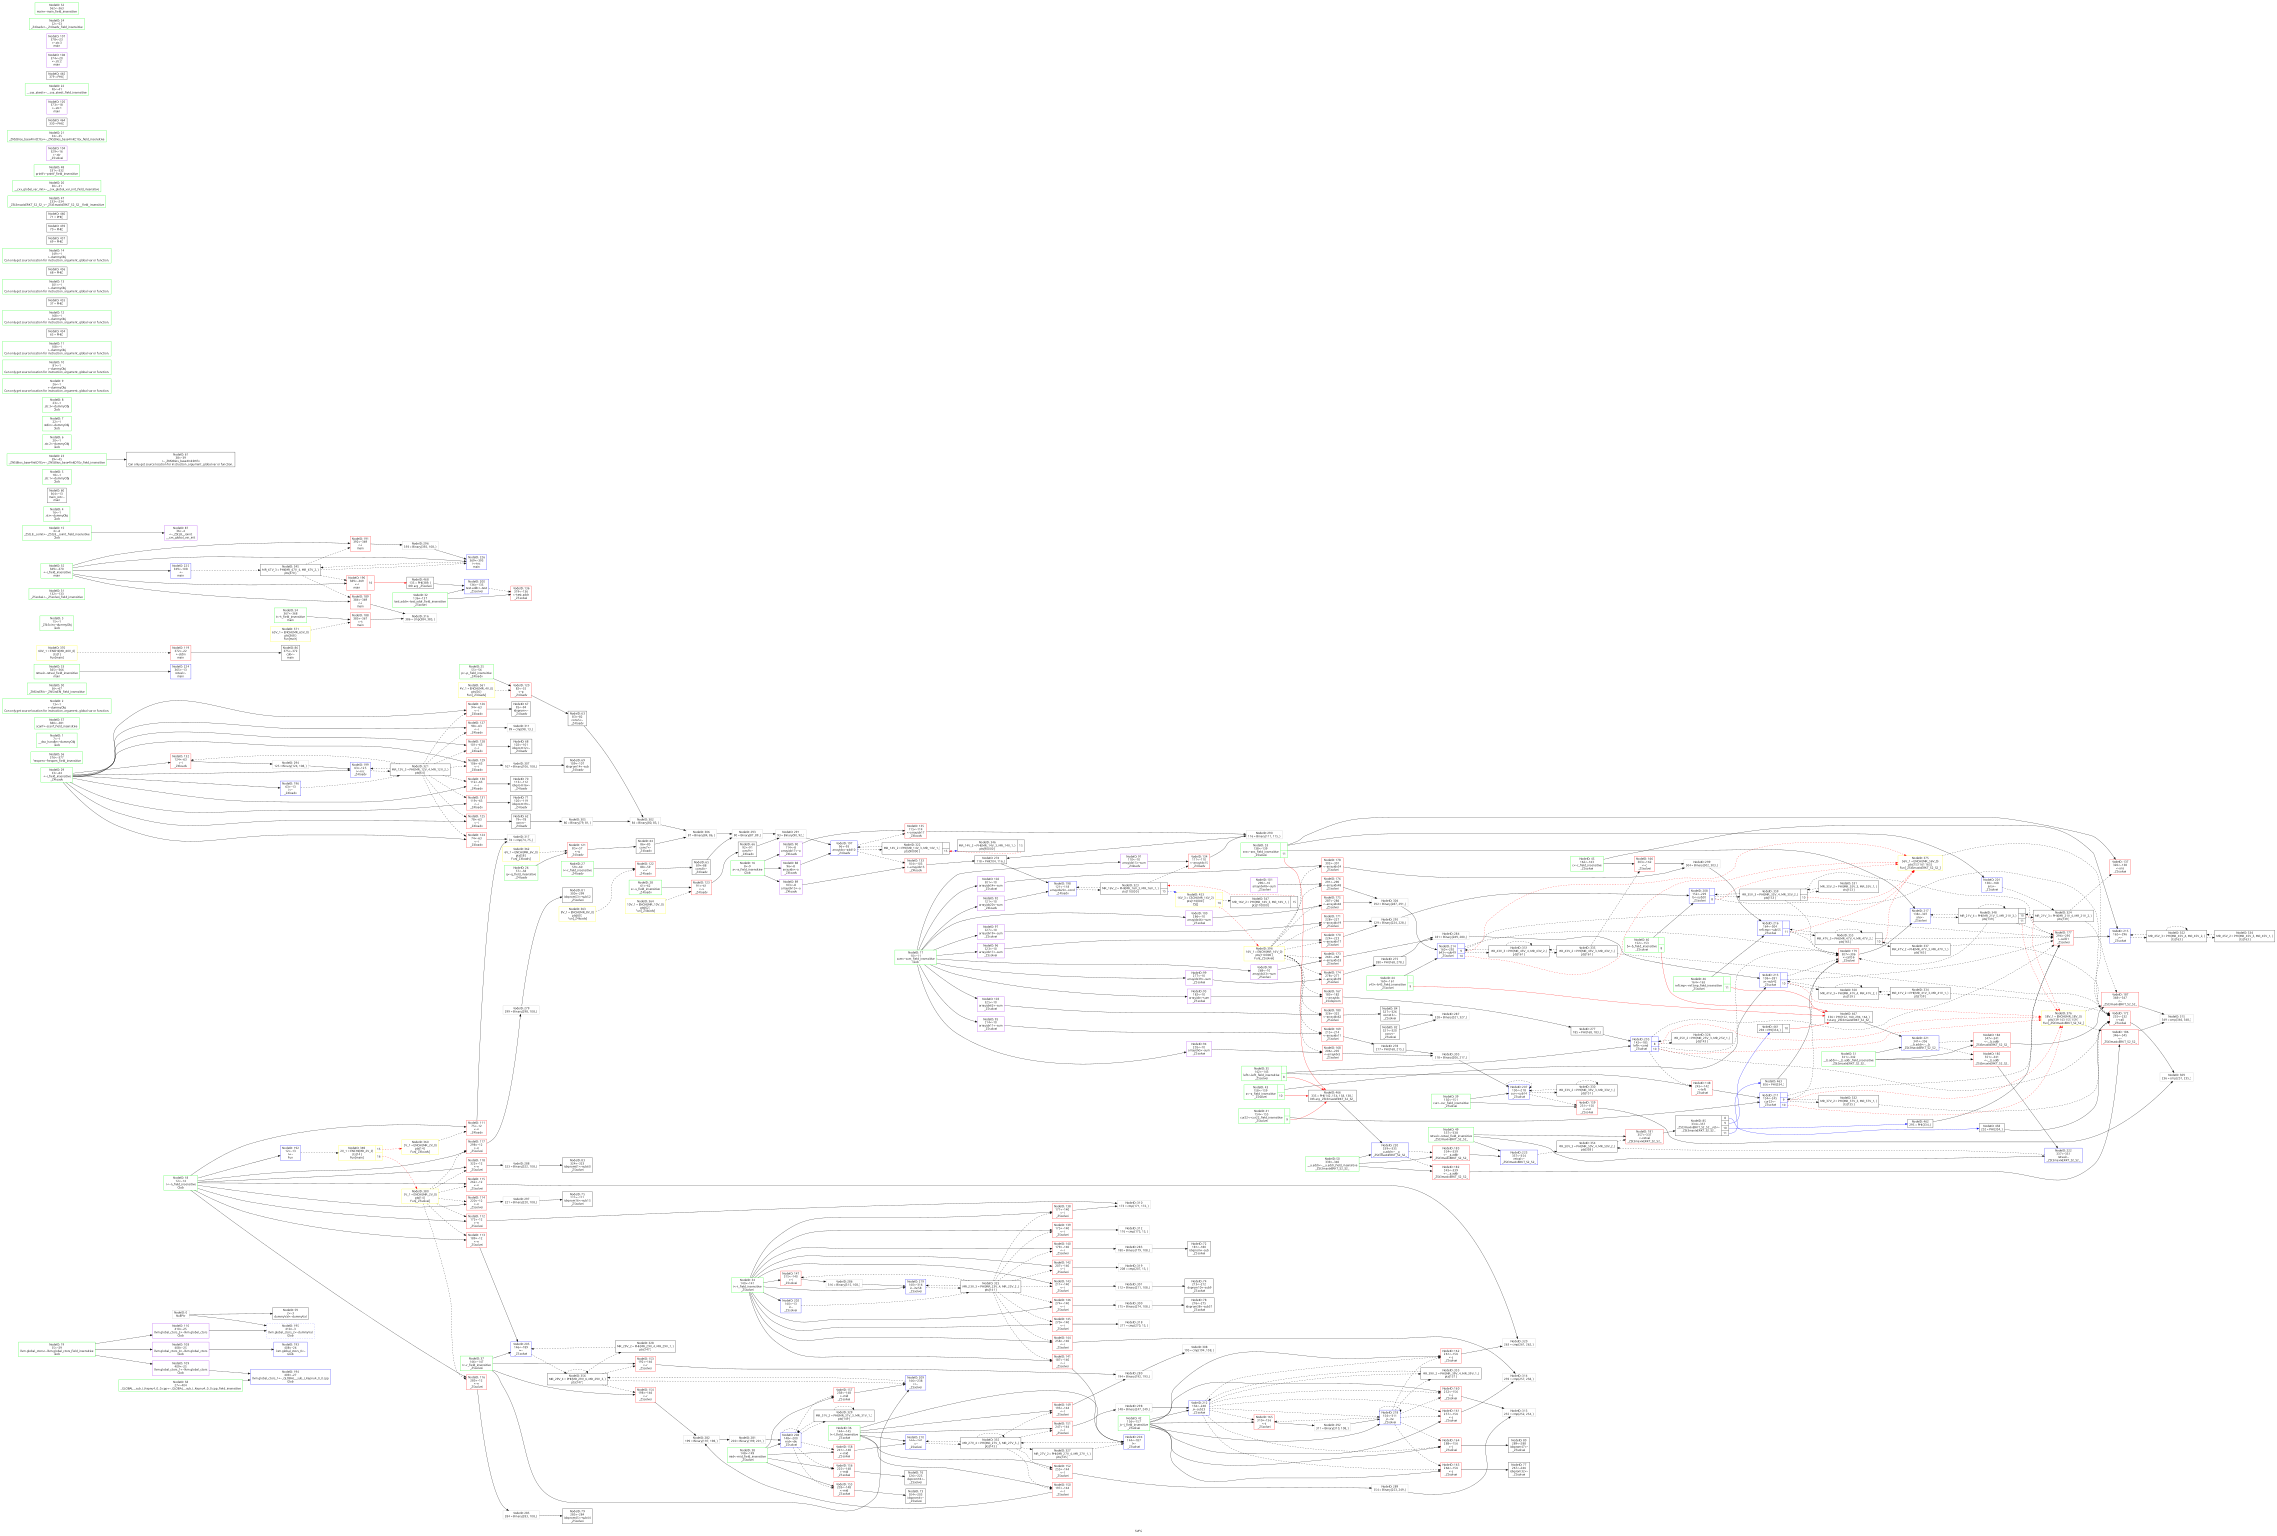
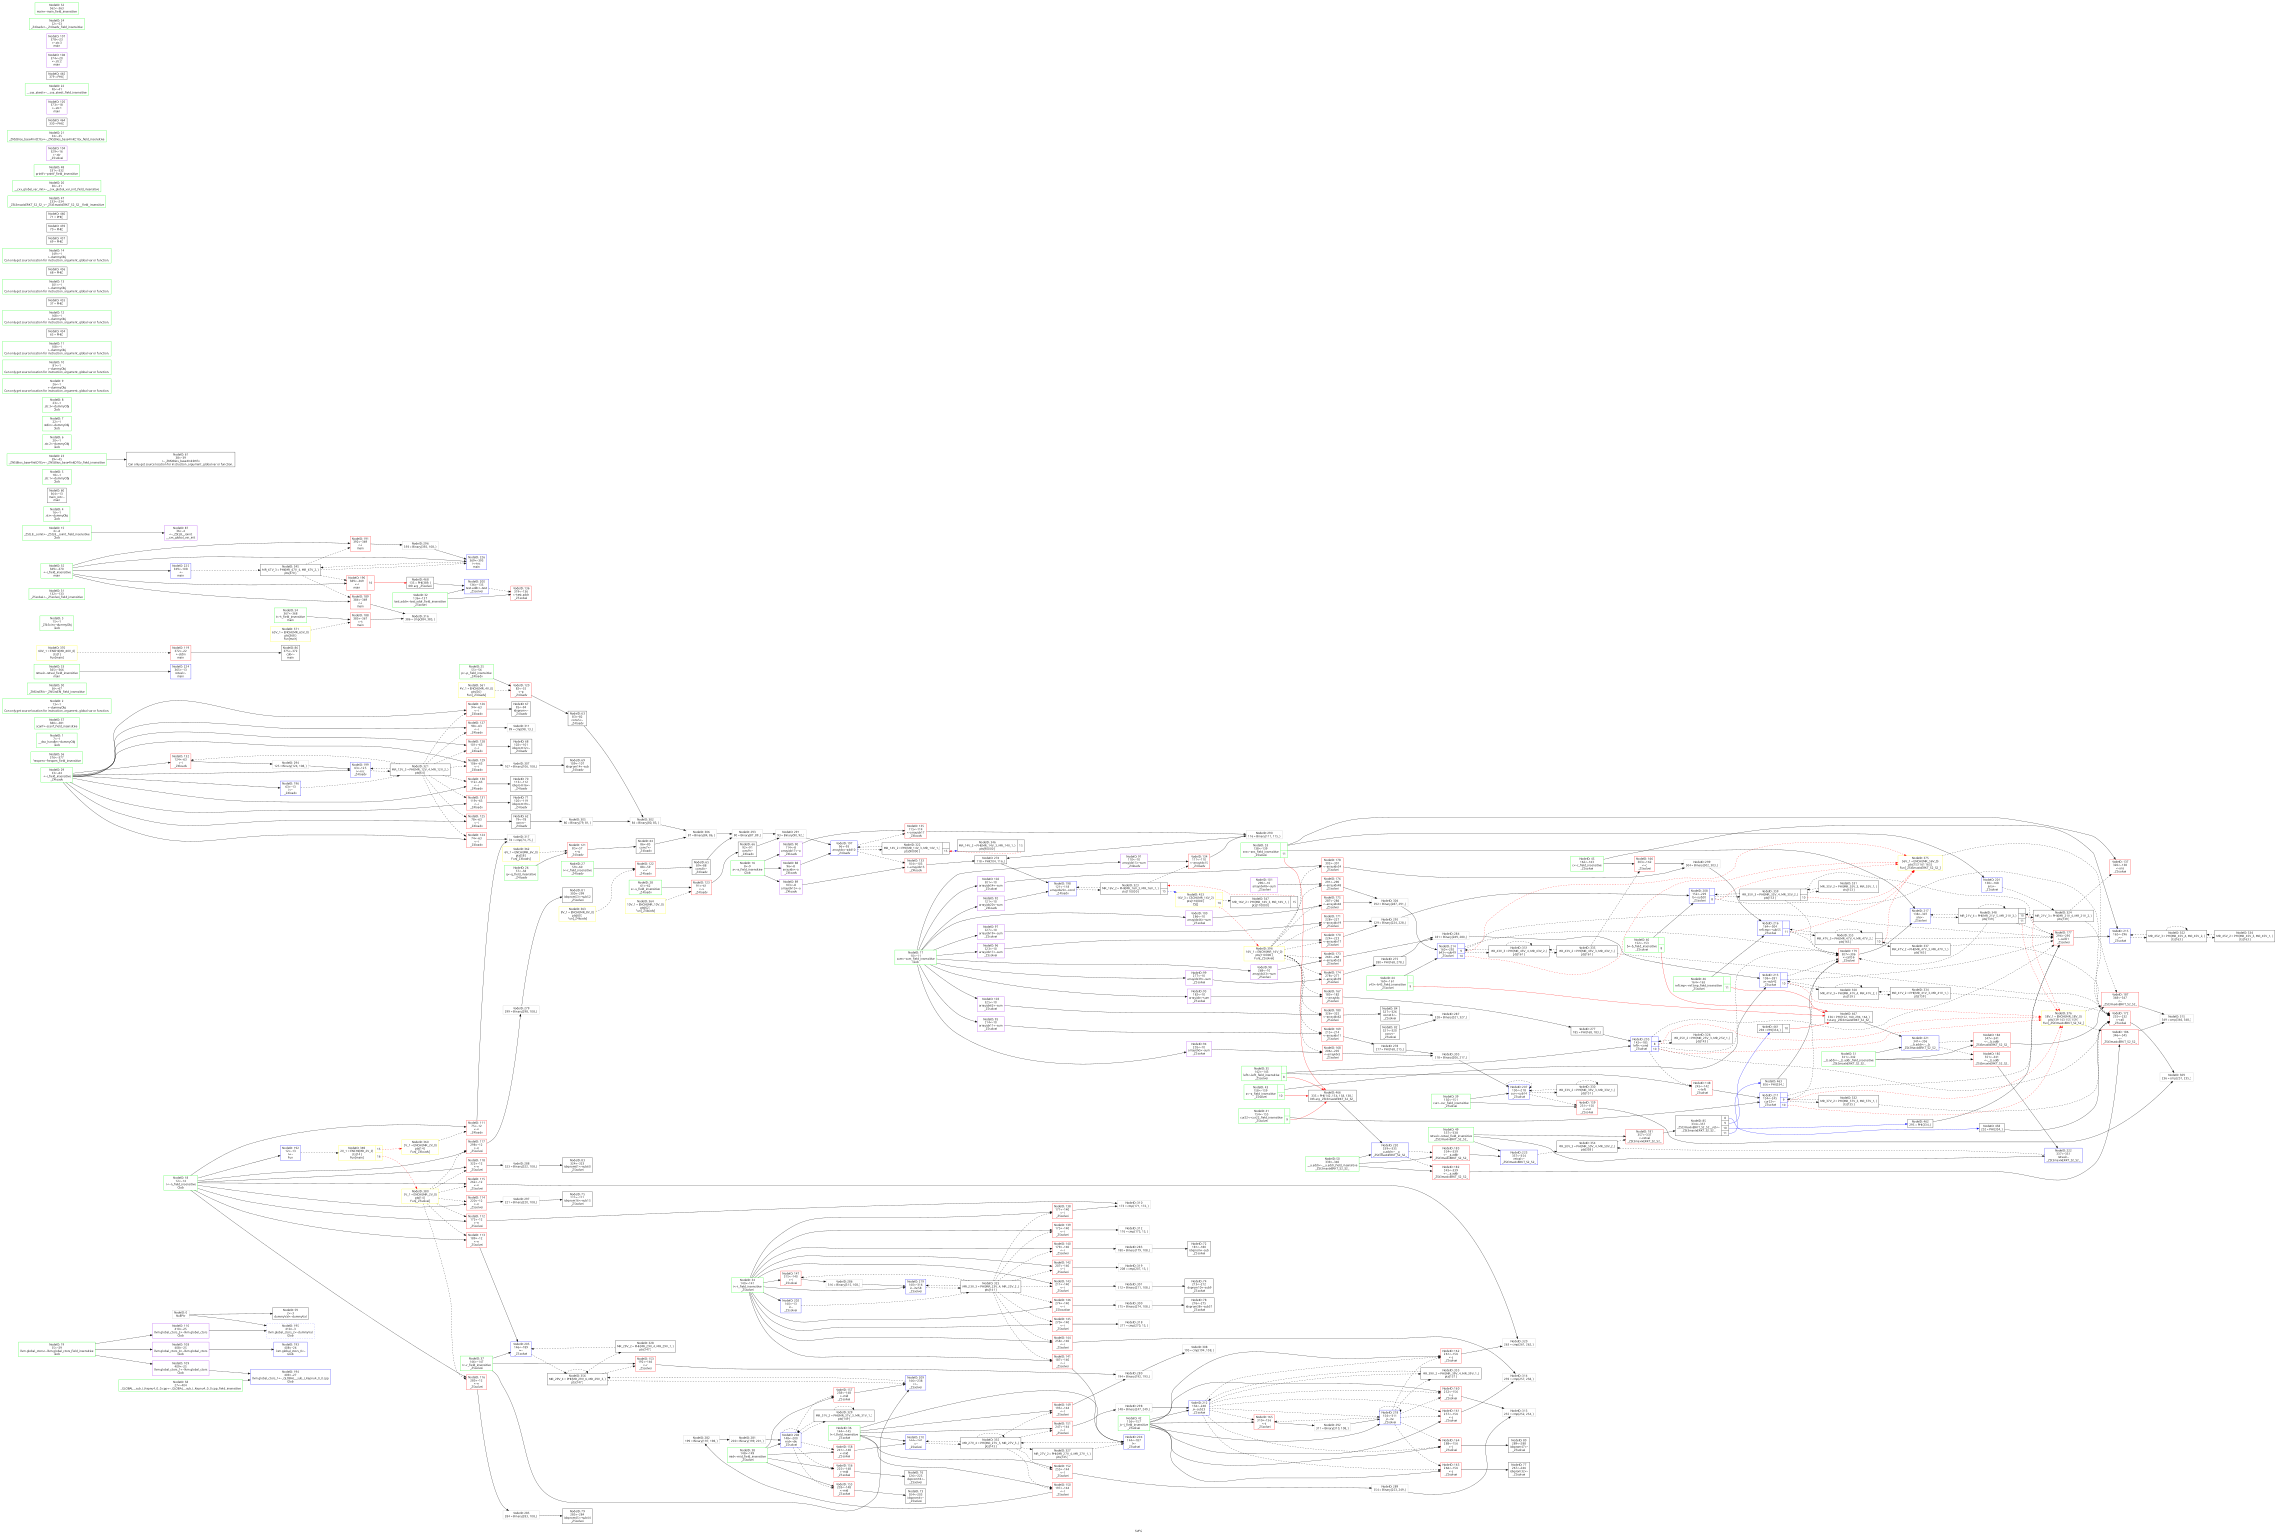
(1332, 1001) -> (1332, 1001)
(1062, 1310) -> (1062, 1310)
(645, 1395) -> none
